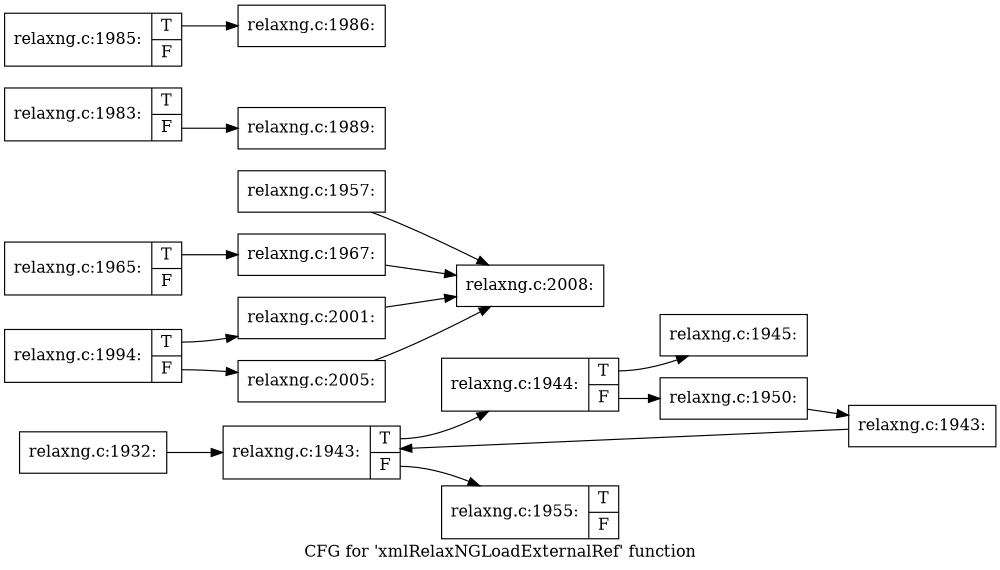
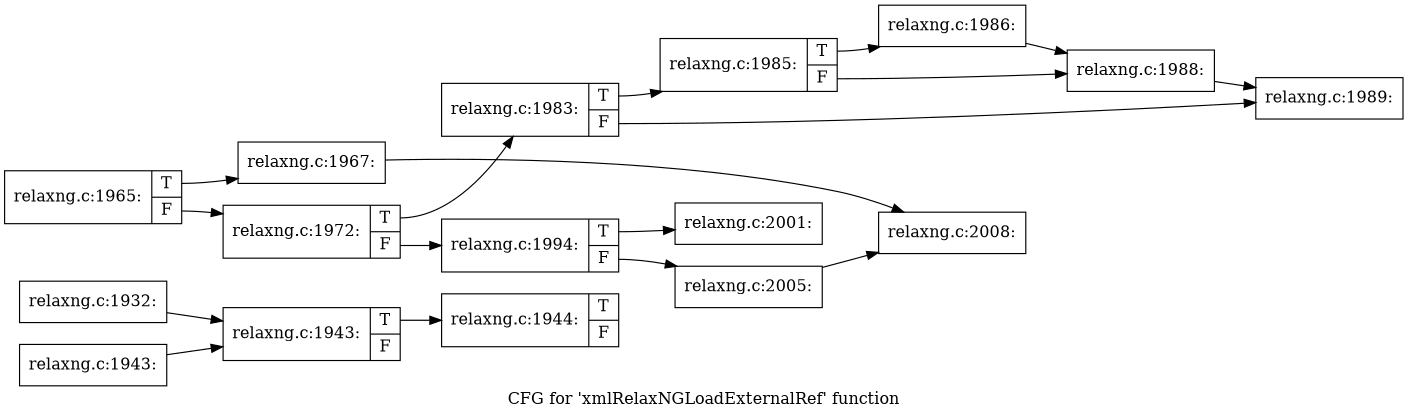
none -> (1141, 71)
none -> (635, 95)
(312, 191) -> none
none -> (312, 232)
(415, 303) -> none
(734, 335) -> none
(734, 398) -> none
(530, 512) -> none
